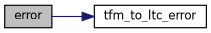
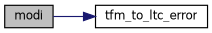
(28, 17) -> (29, 17)
